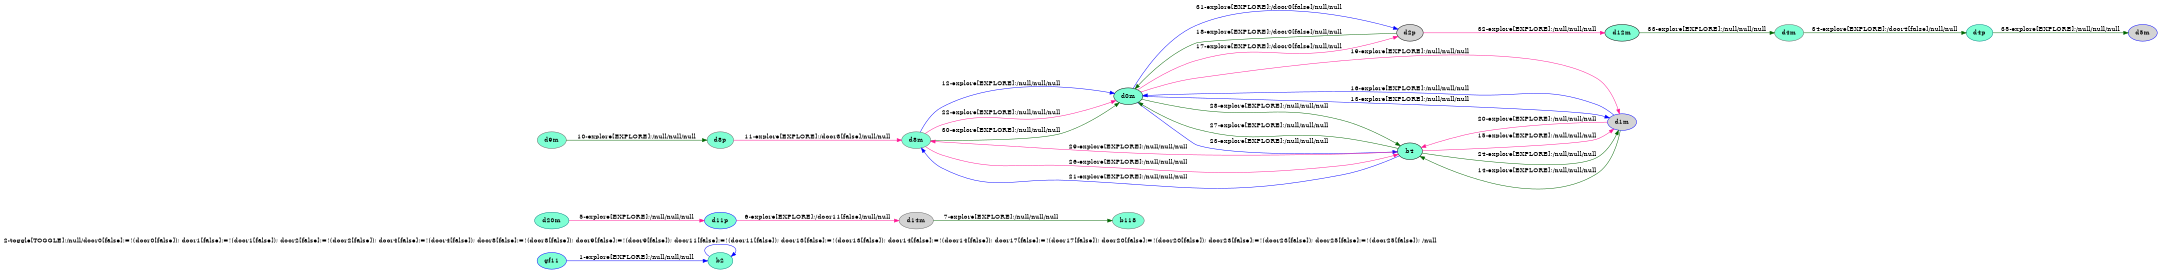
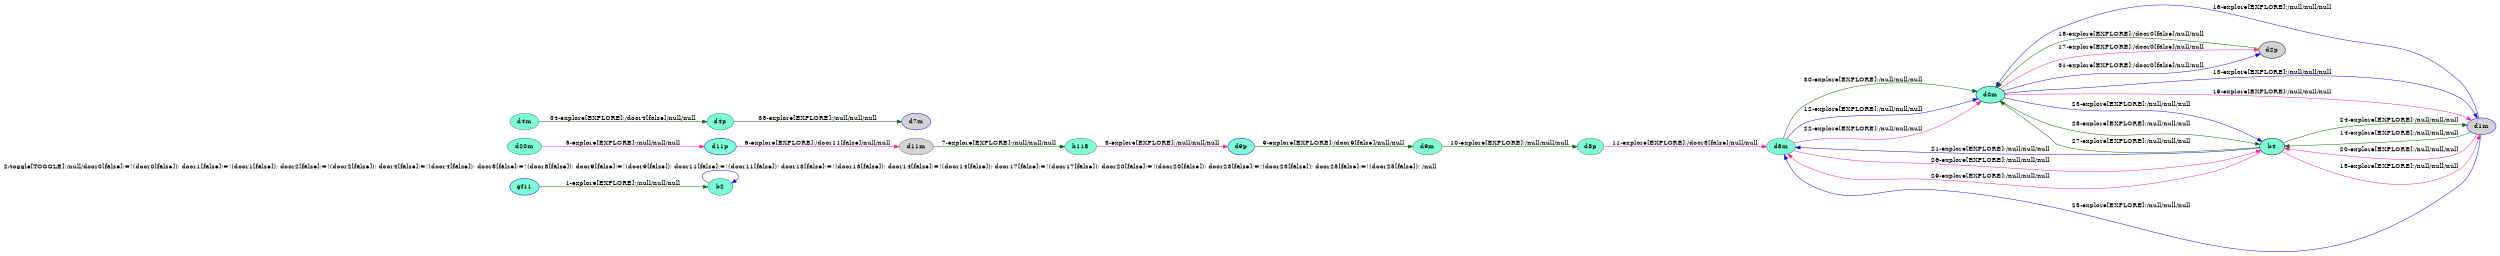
(1622, 33) -> none
(2143, 33) -> (916, 122)
none -> (1241, 147)
(916, 221) -> (916, 147)
none -> (2150, 231)
(635, 261) -> (621, 187)
